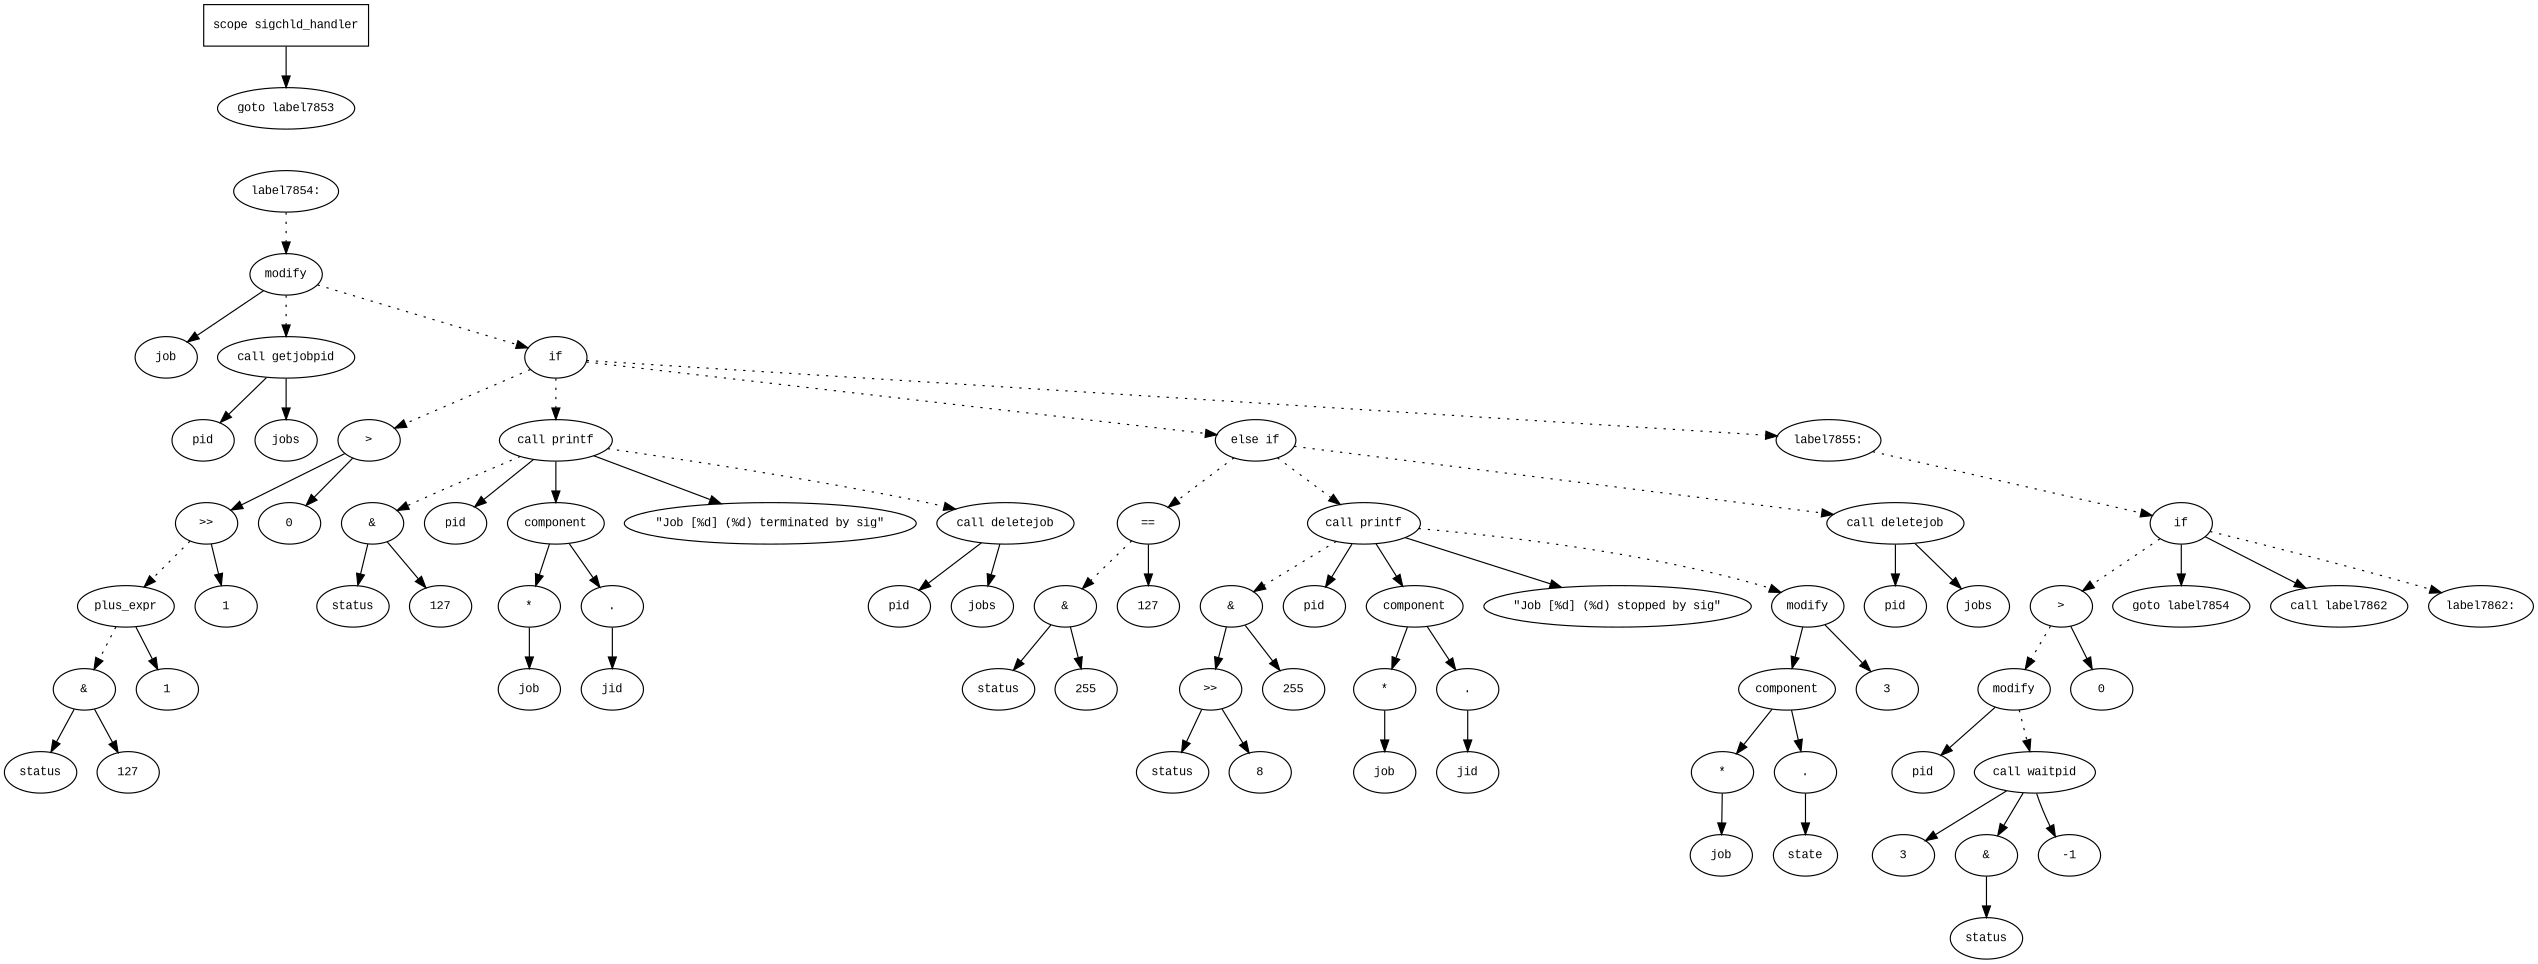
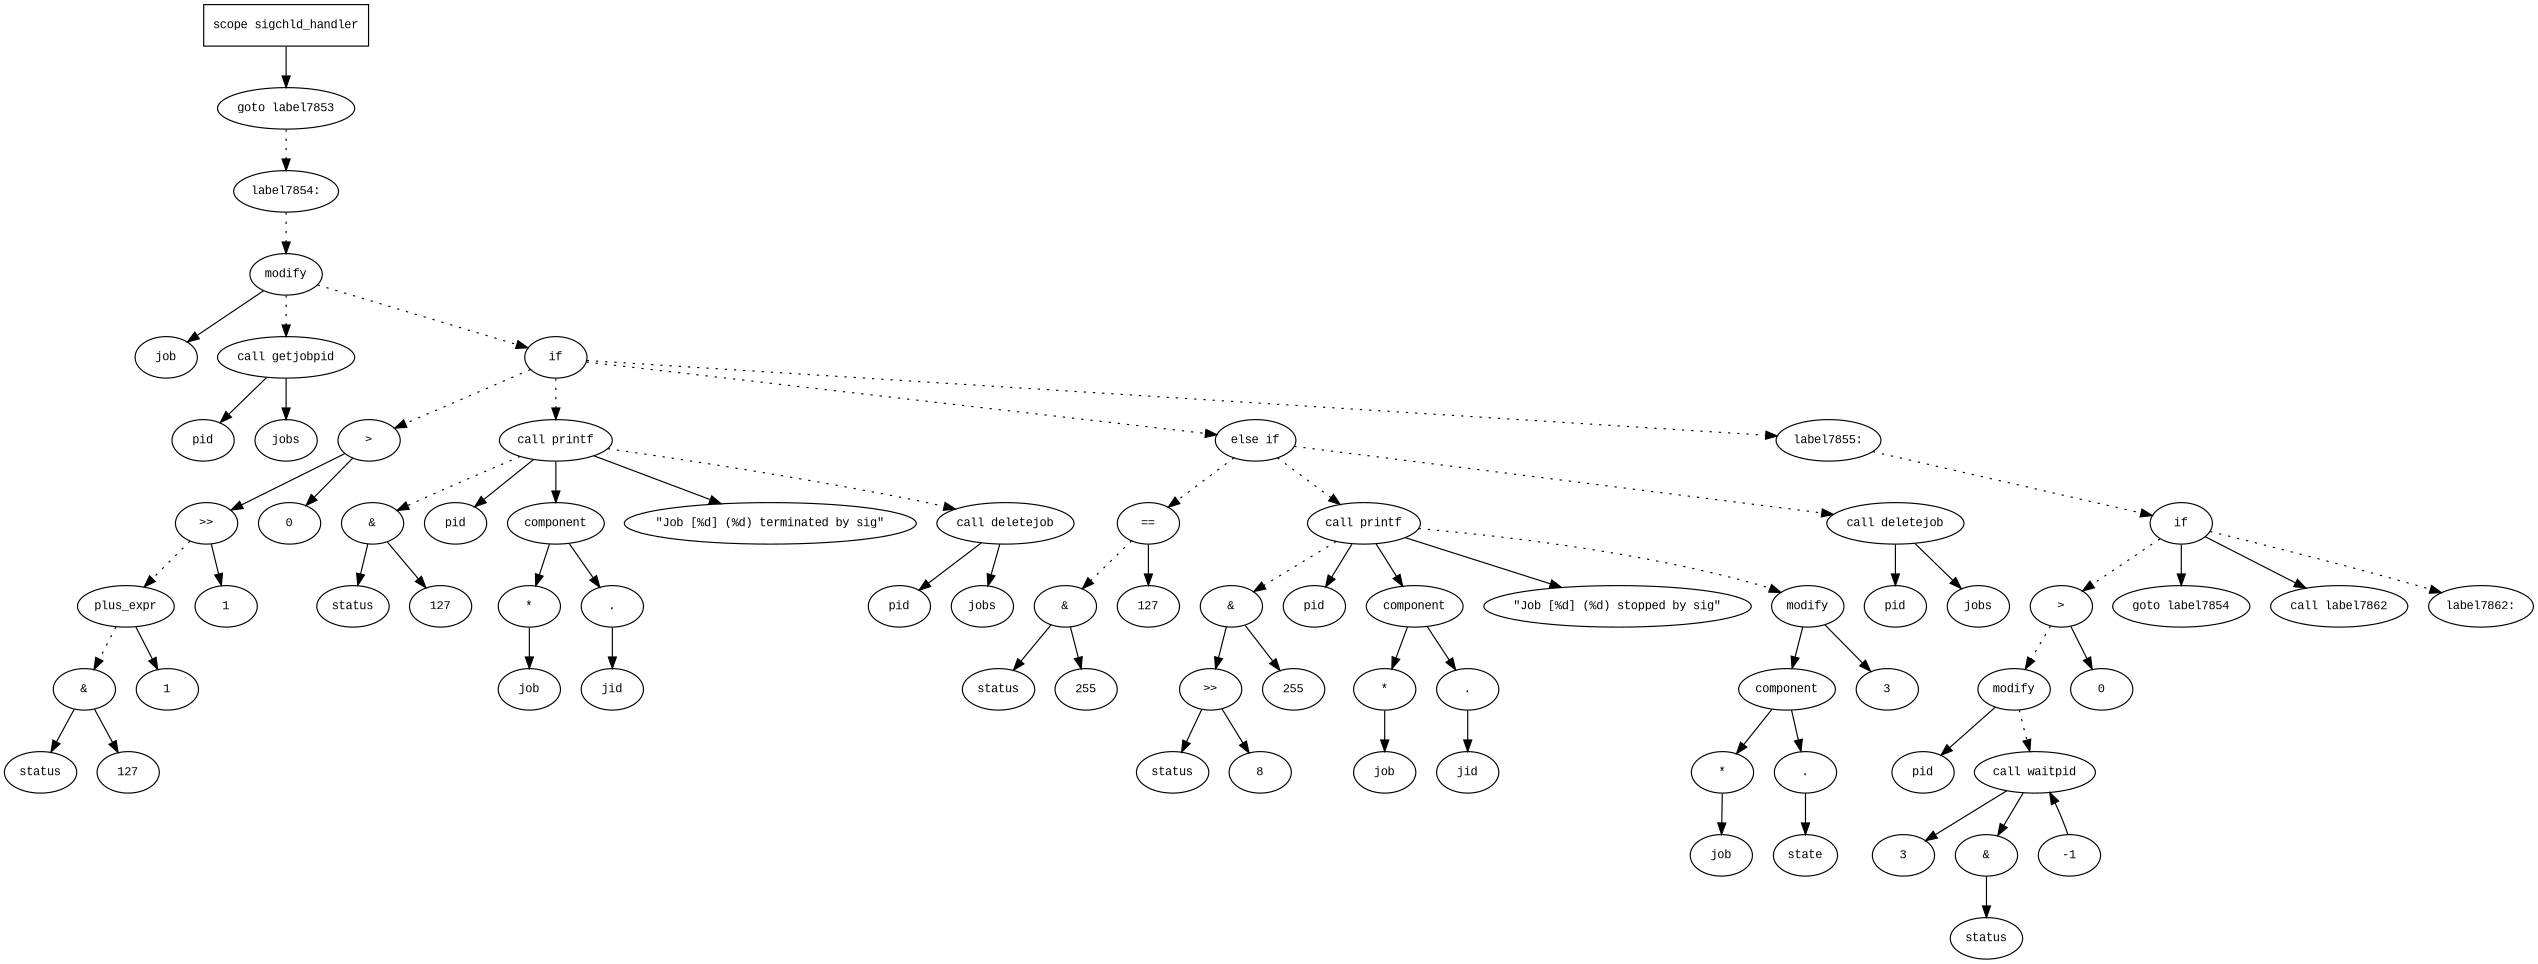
none -> (286, 144)
(2043, 810) -> (2062, 818)
